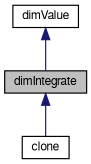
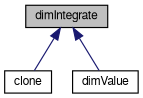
(46, 55) -> (89, 54)
